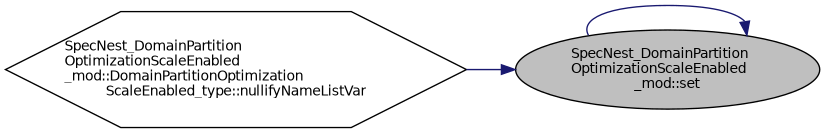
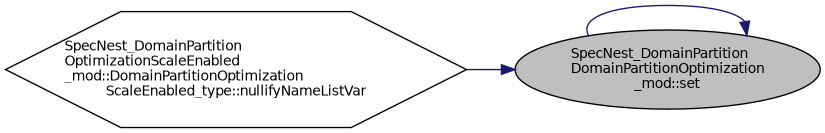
(668, 70) -> (668, 70)
